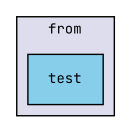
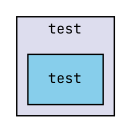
(66, 30) -> (66, 30)
